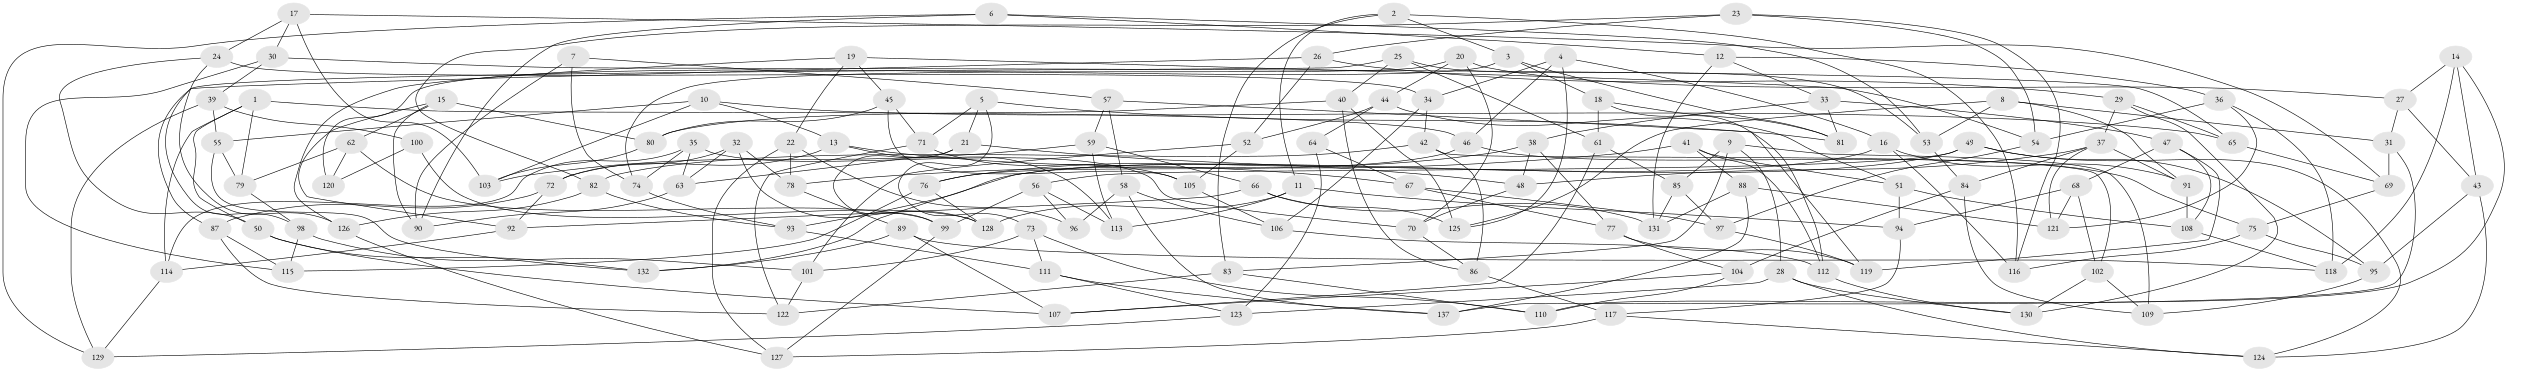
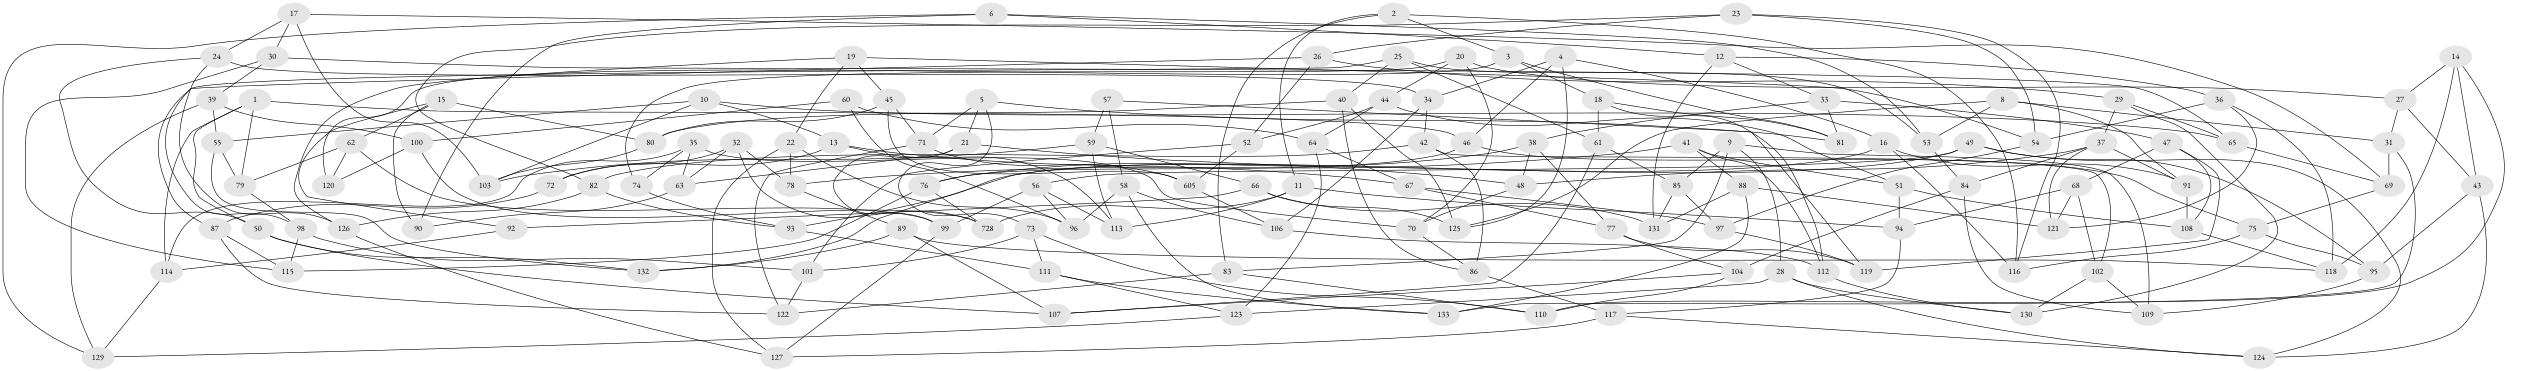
(573, 57) -> none
none -> (846, 100)
(1190, 186) -> (1190, 186)
(537, 201) -> none
(988, 229) -> (988, 229)
(1443, 315) -> (1443, 315)
